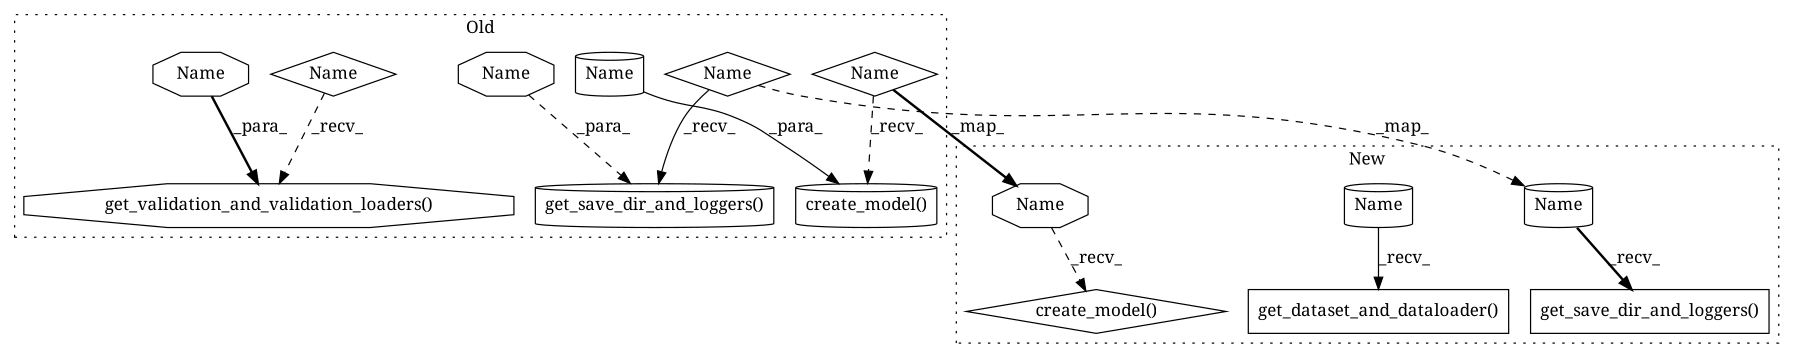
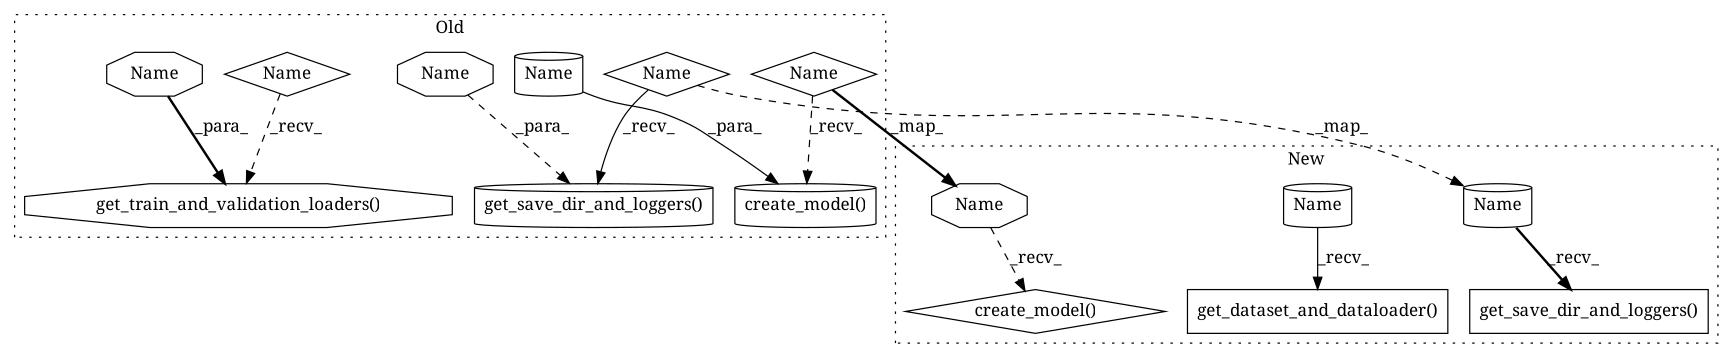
(269, 206) -> (238, 206)
